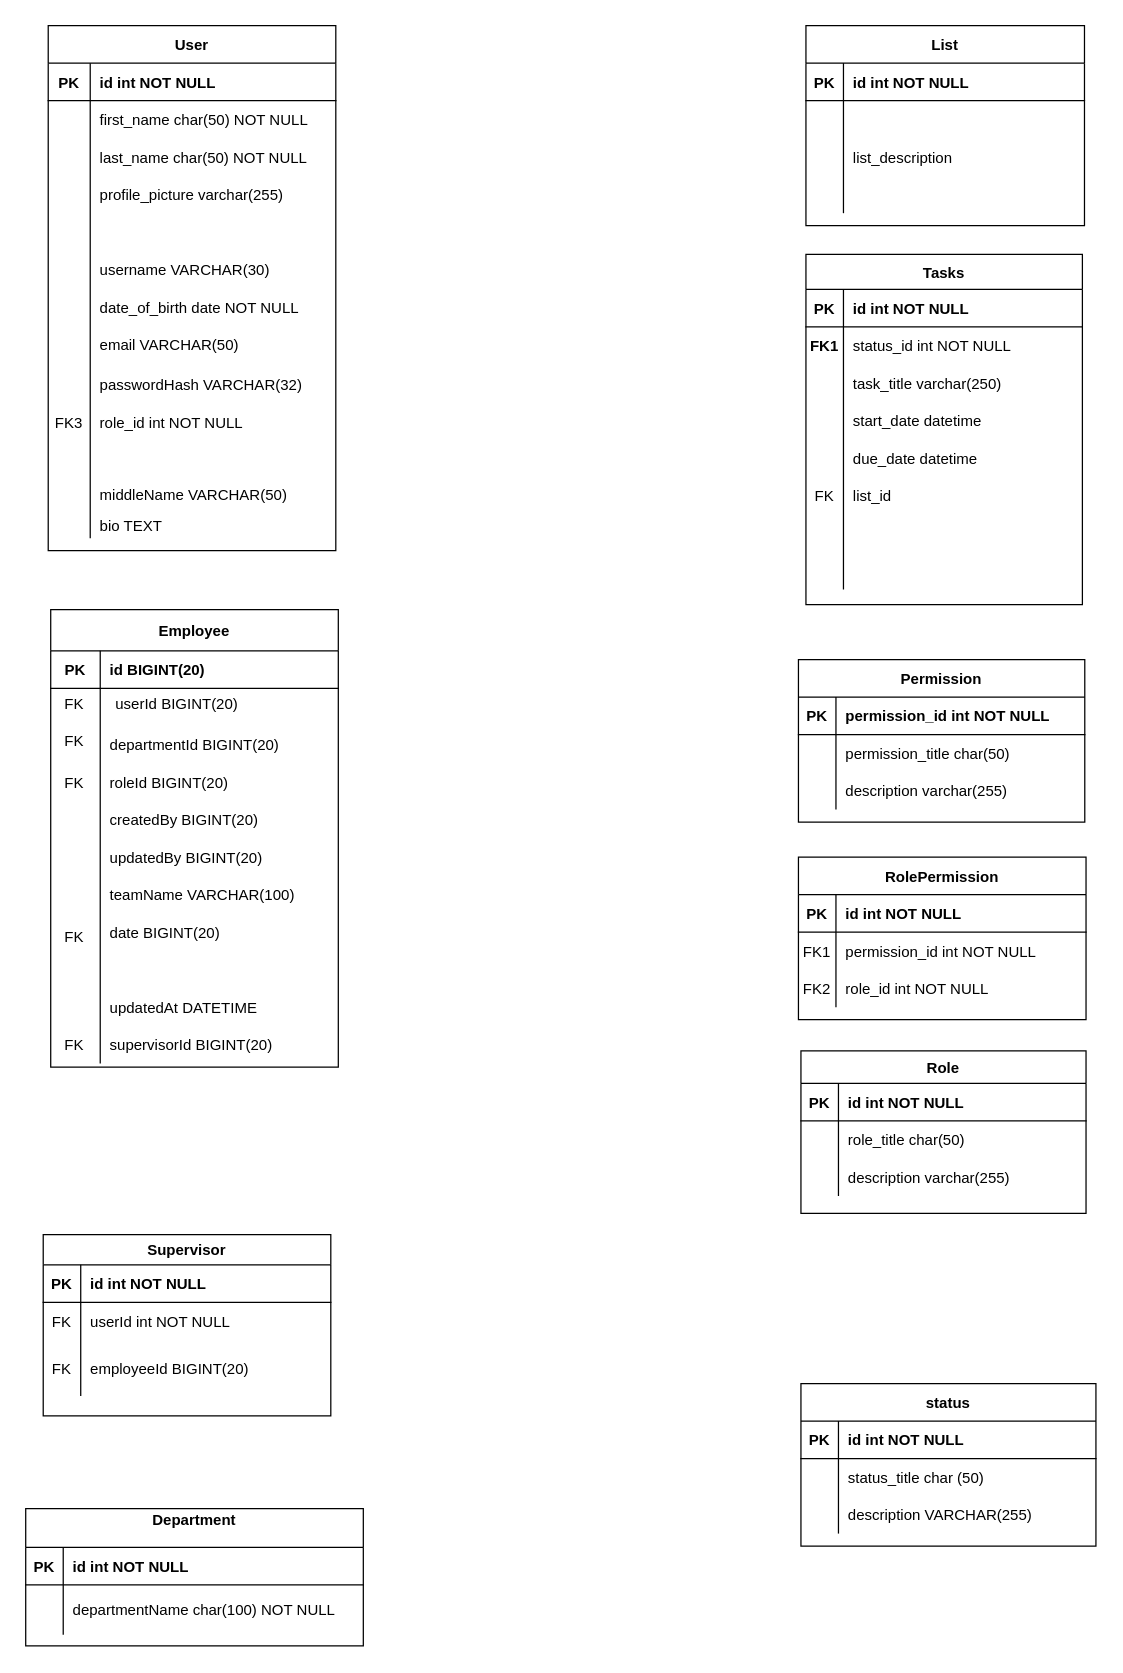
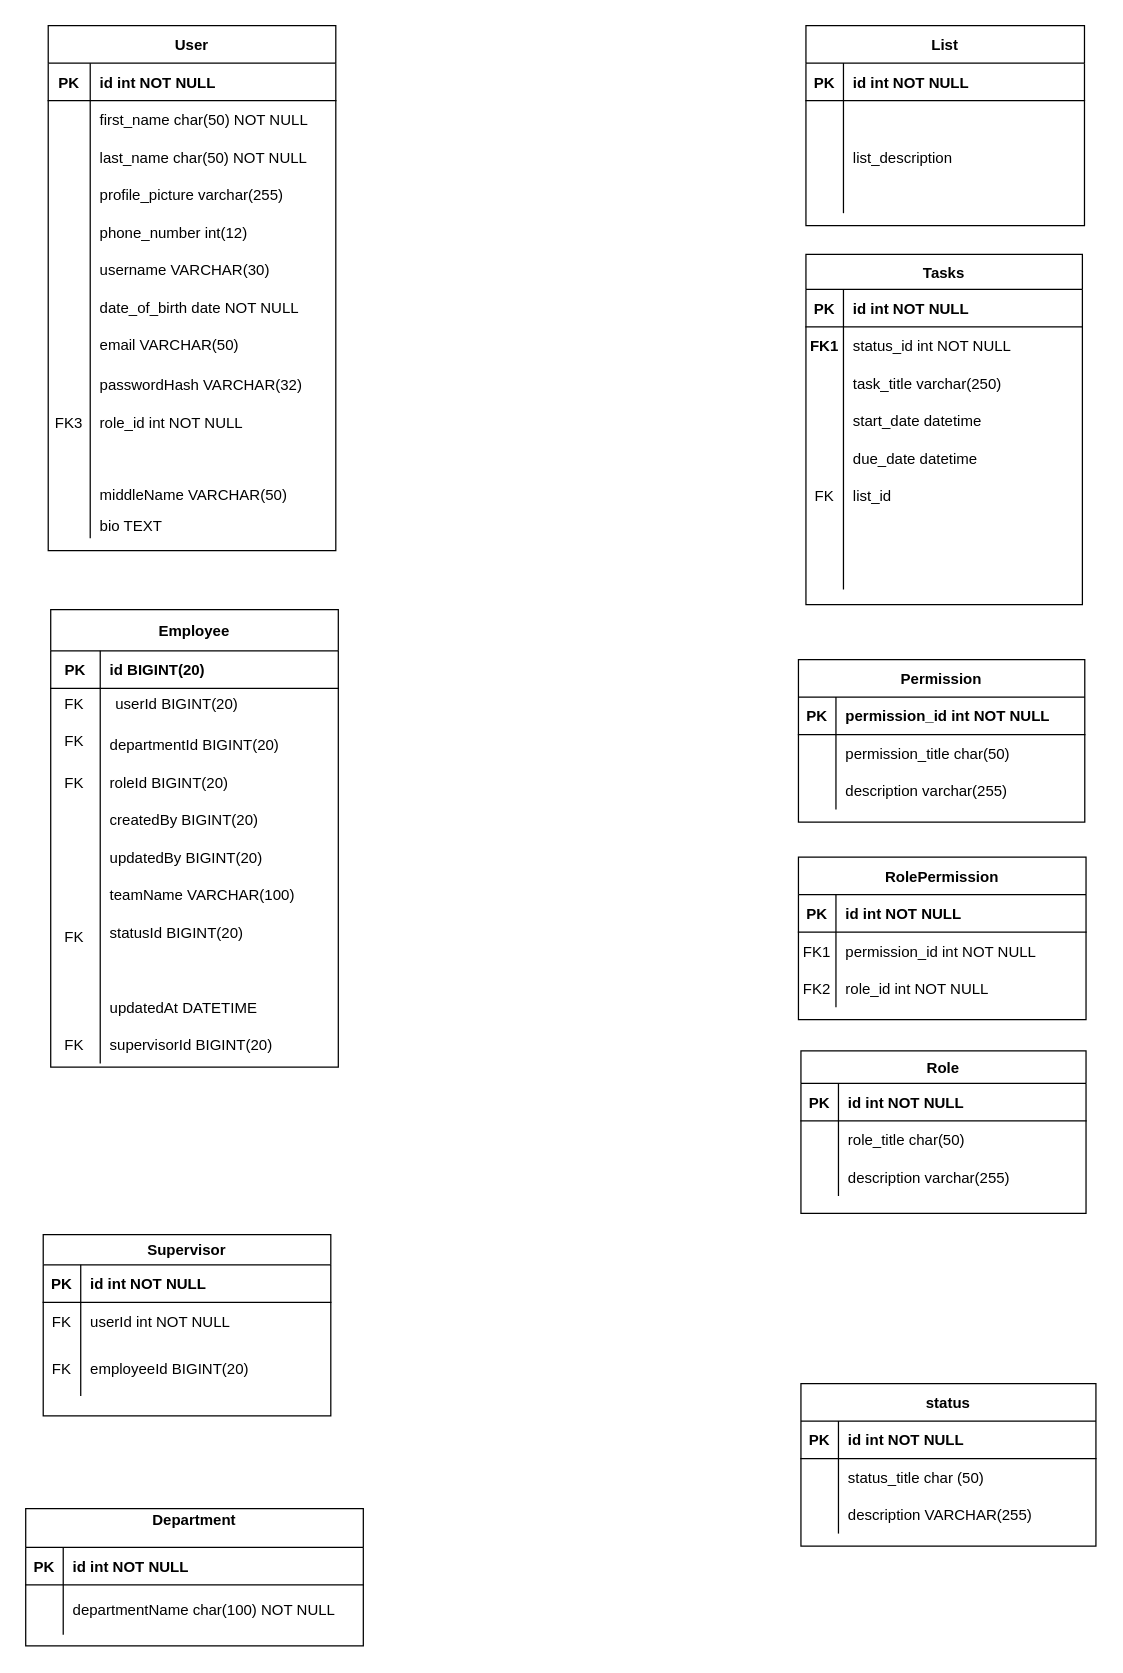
none -> (213, 232)
(171, 933) -> (187, 933)
